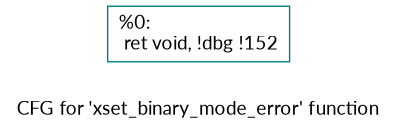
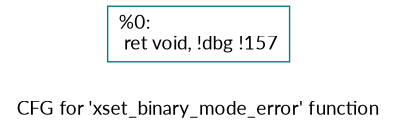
(199, 44) -> (199, 44)
